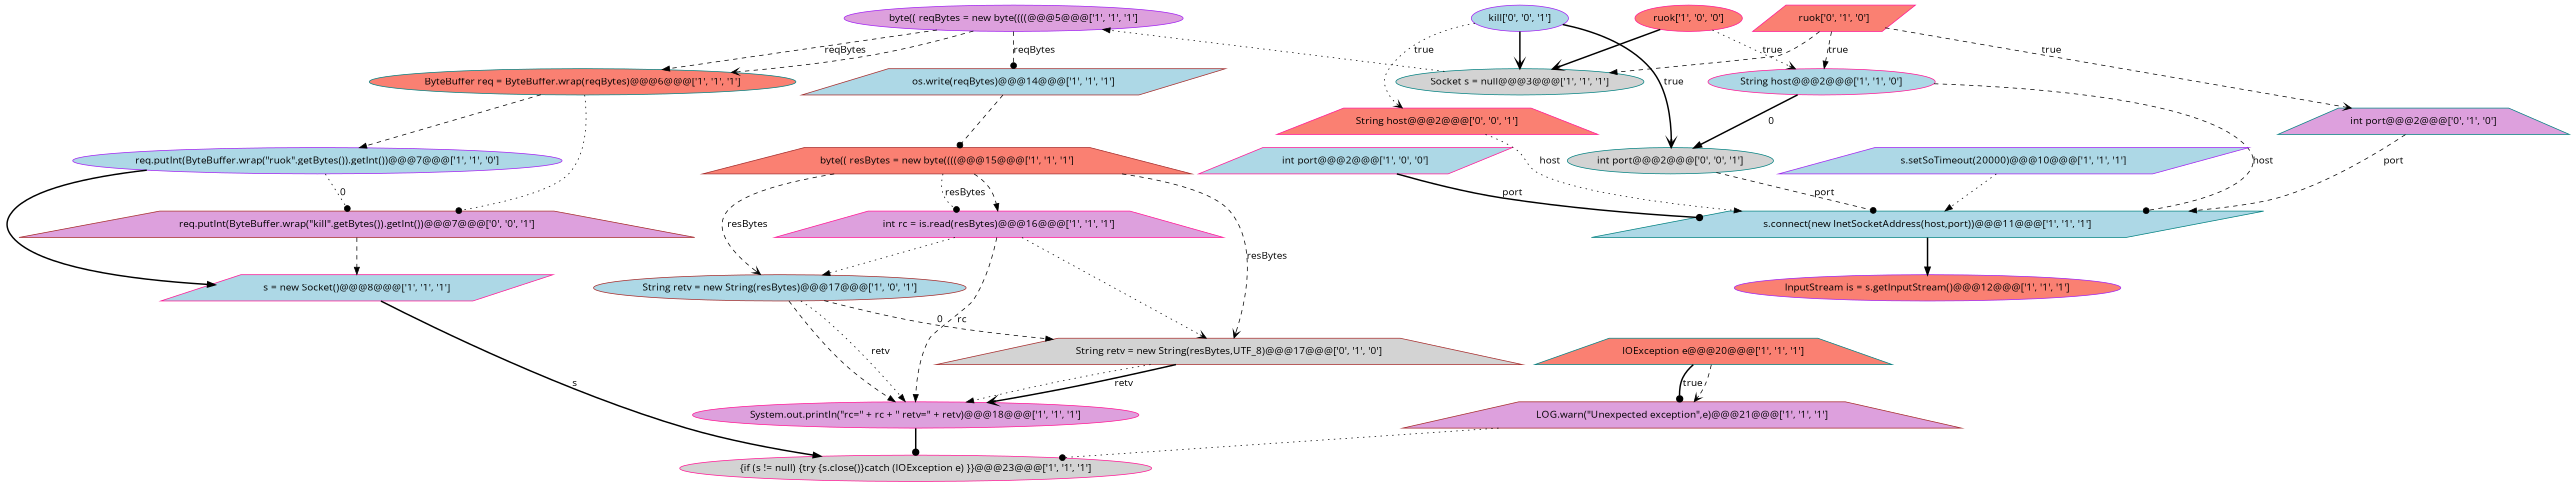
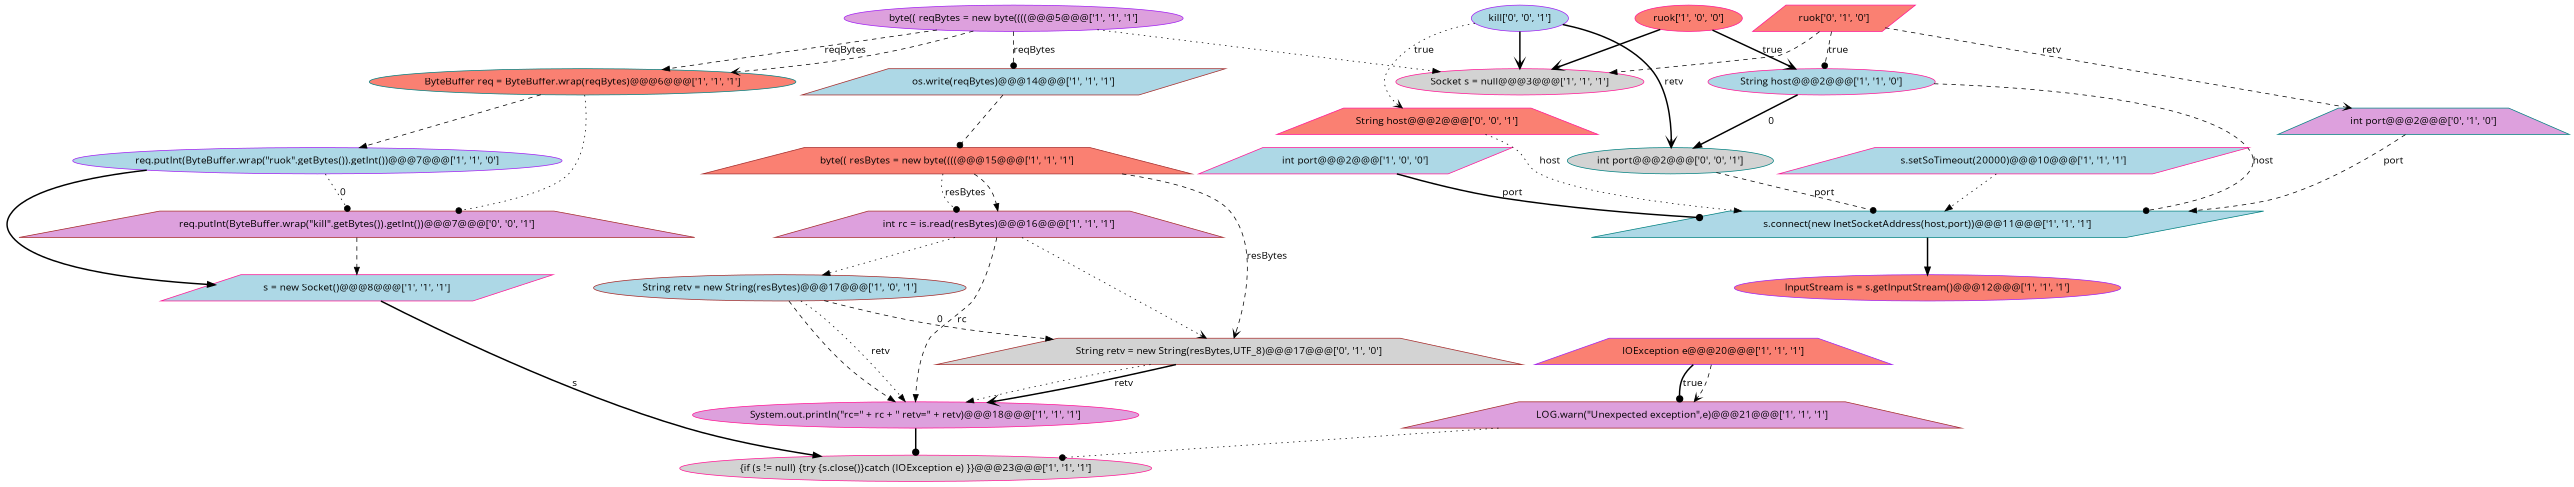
(1828, 47) -> (1828, 47)
(1751, 48) -> (1751, 48)
(2052, 50) -> (2052, 50)
(1277, 51) -> (1265, 50)
(1520, 82) -> (1520, 82)
(1674, 82) -> (1674, 82)
(2014, 161) -> (2014, 161)
(744, 199) -> none
(999, 224) -> (999, 224)
(1714, 351) -> (1714, 351)
